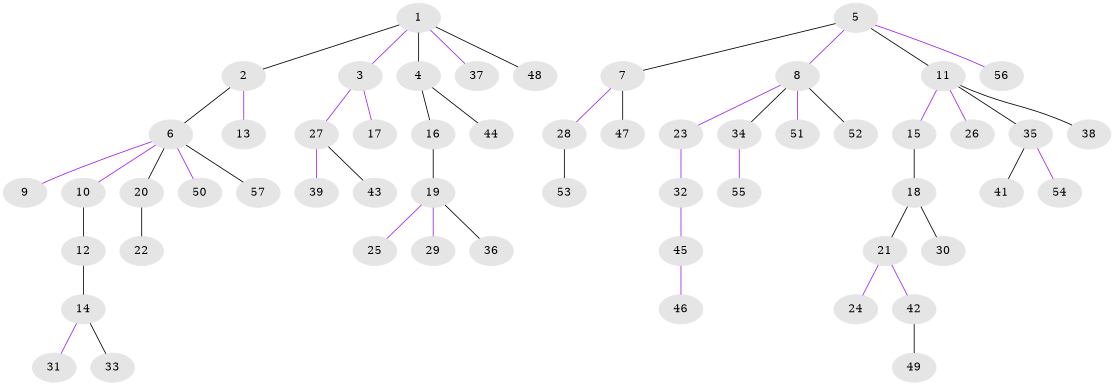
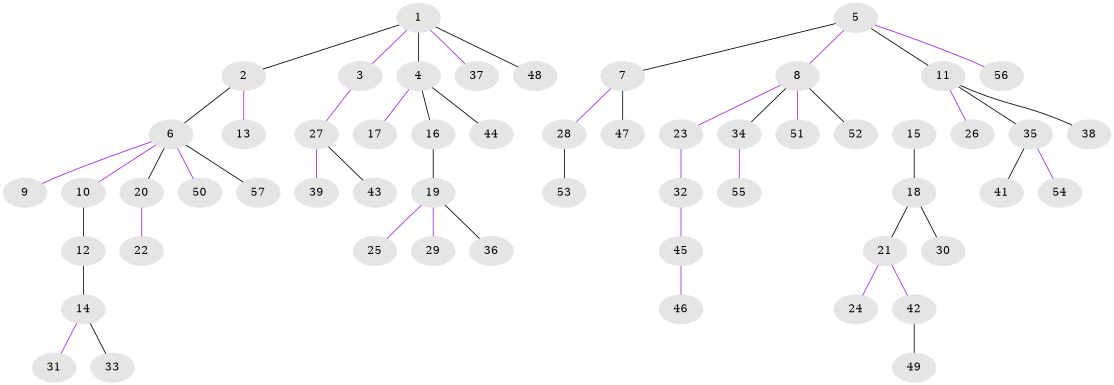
(368, 105) -> (397, 105)
(929, 105) -> none
(142, 222) -> (142, 222)
